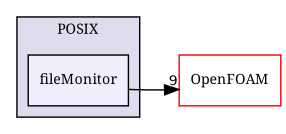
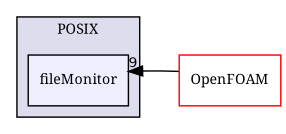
(148, 90) -> (161, 71)
